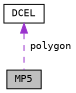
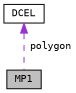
(24, 79) -> (24, 79)
